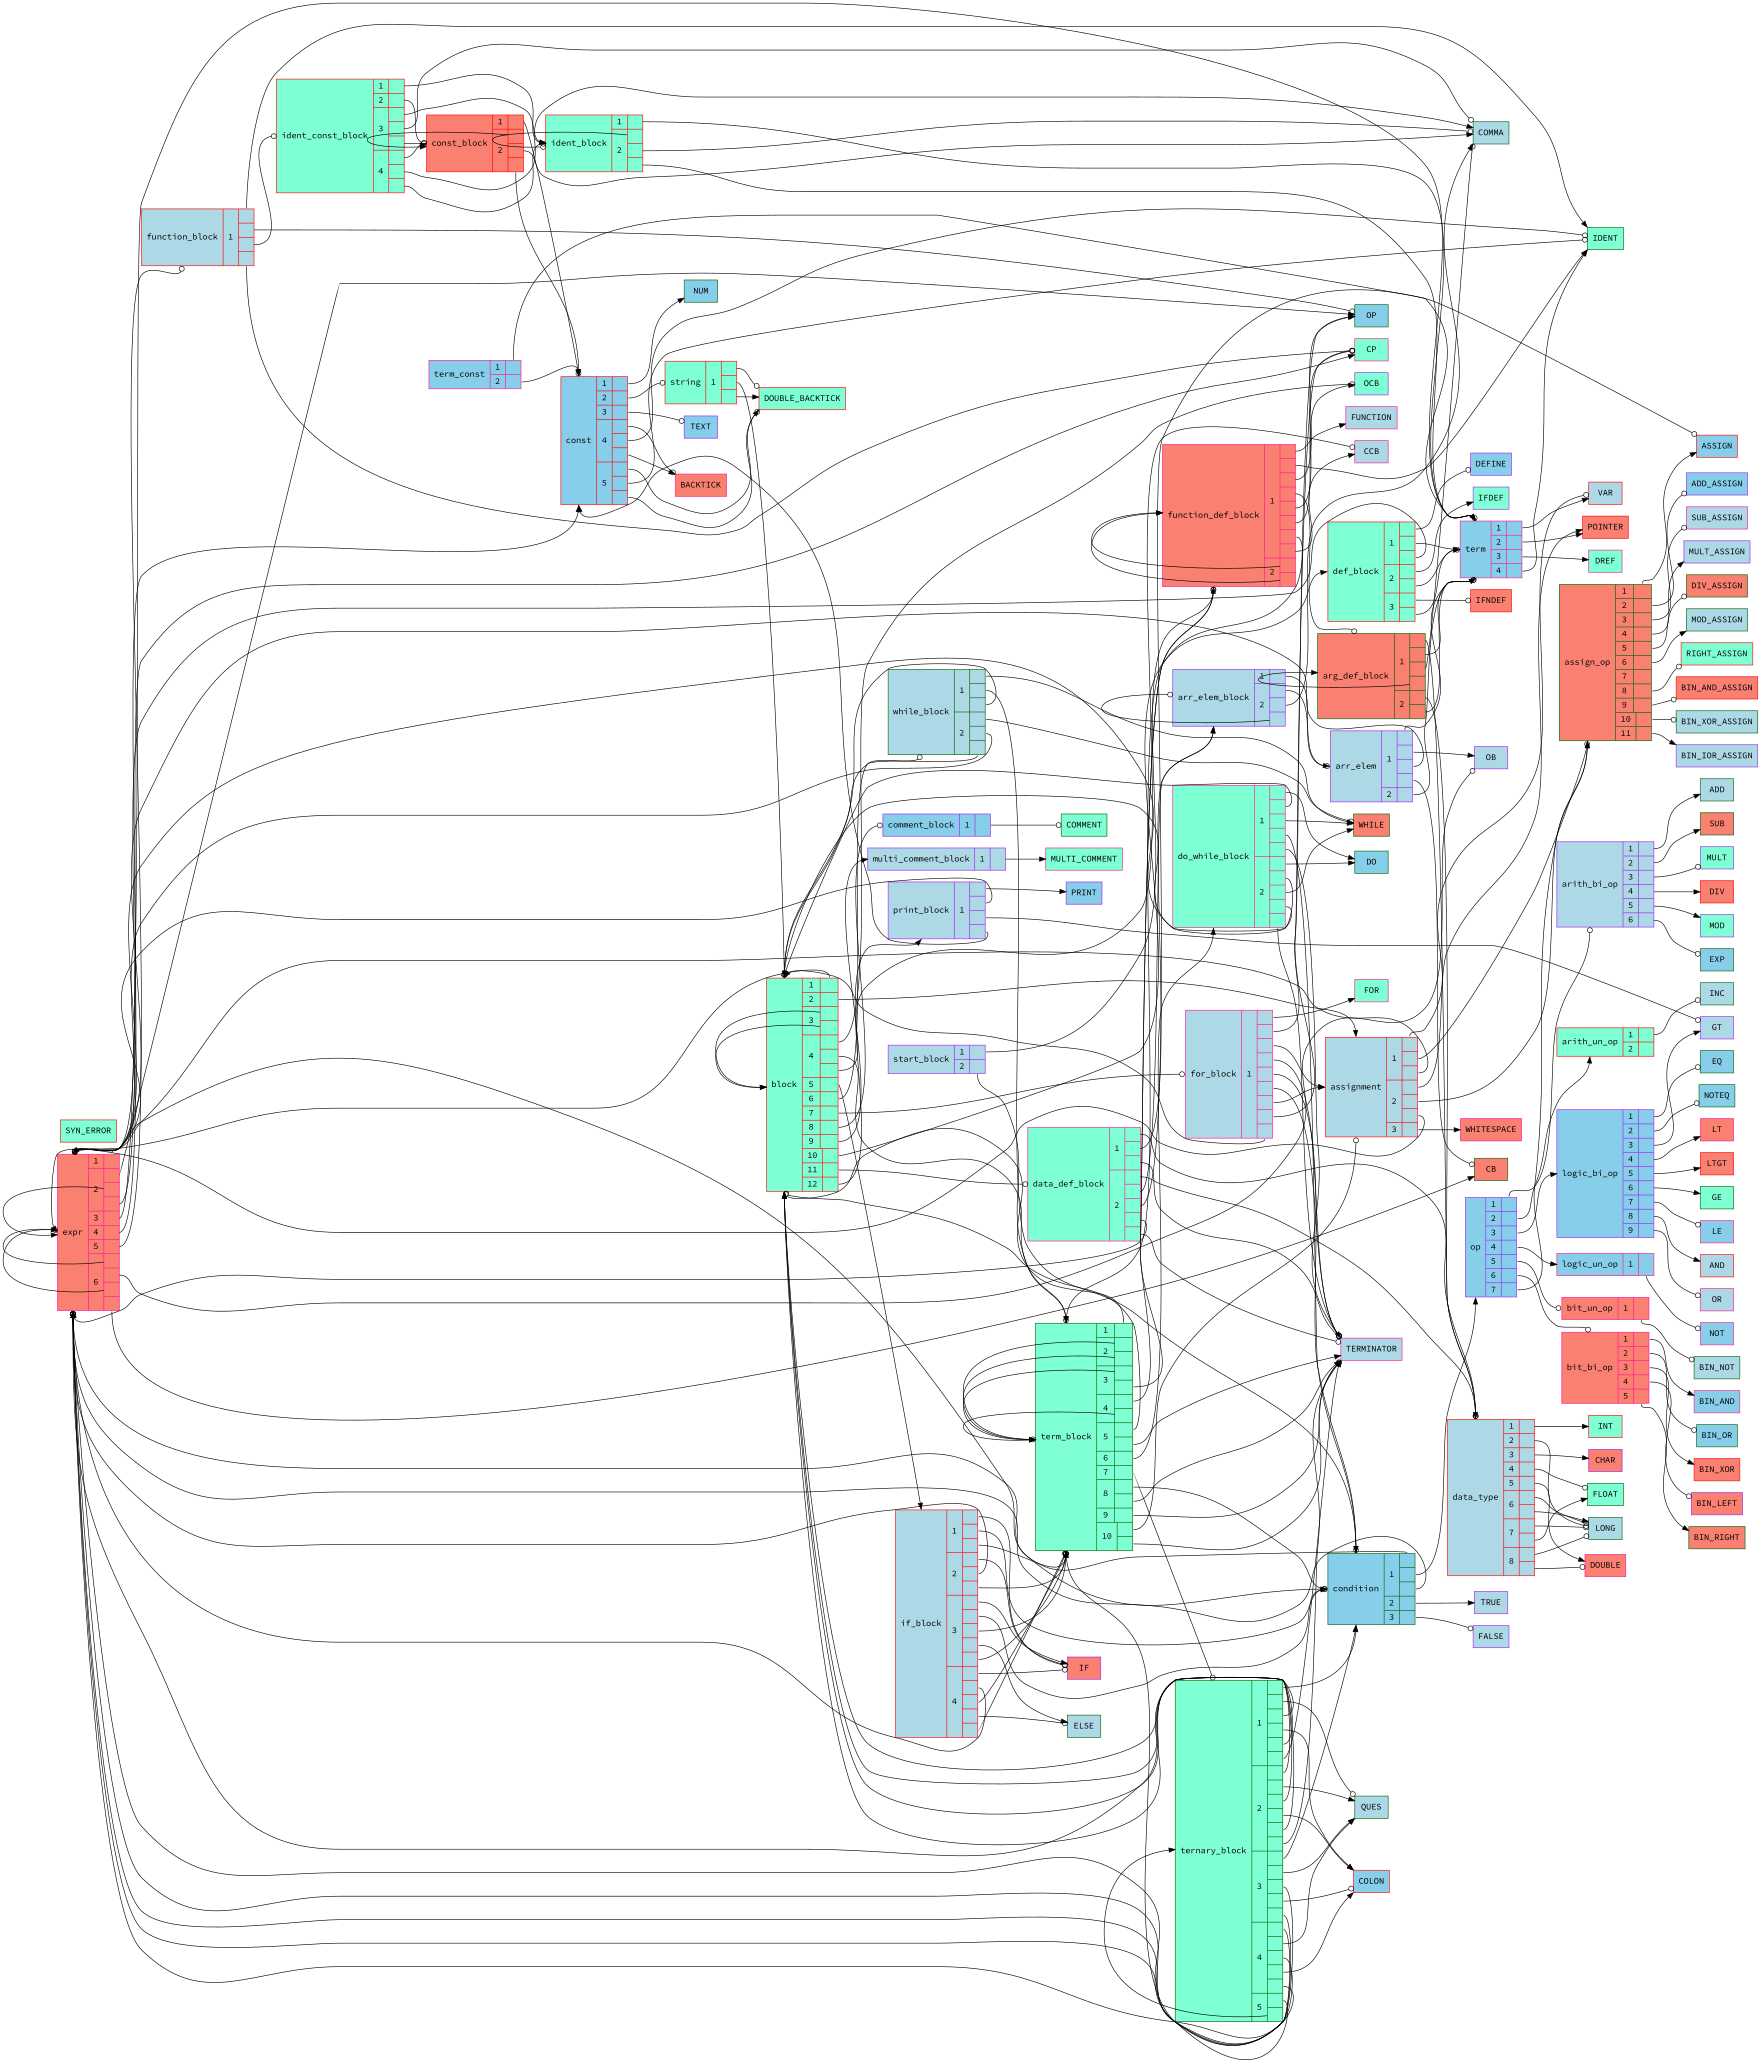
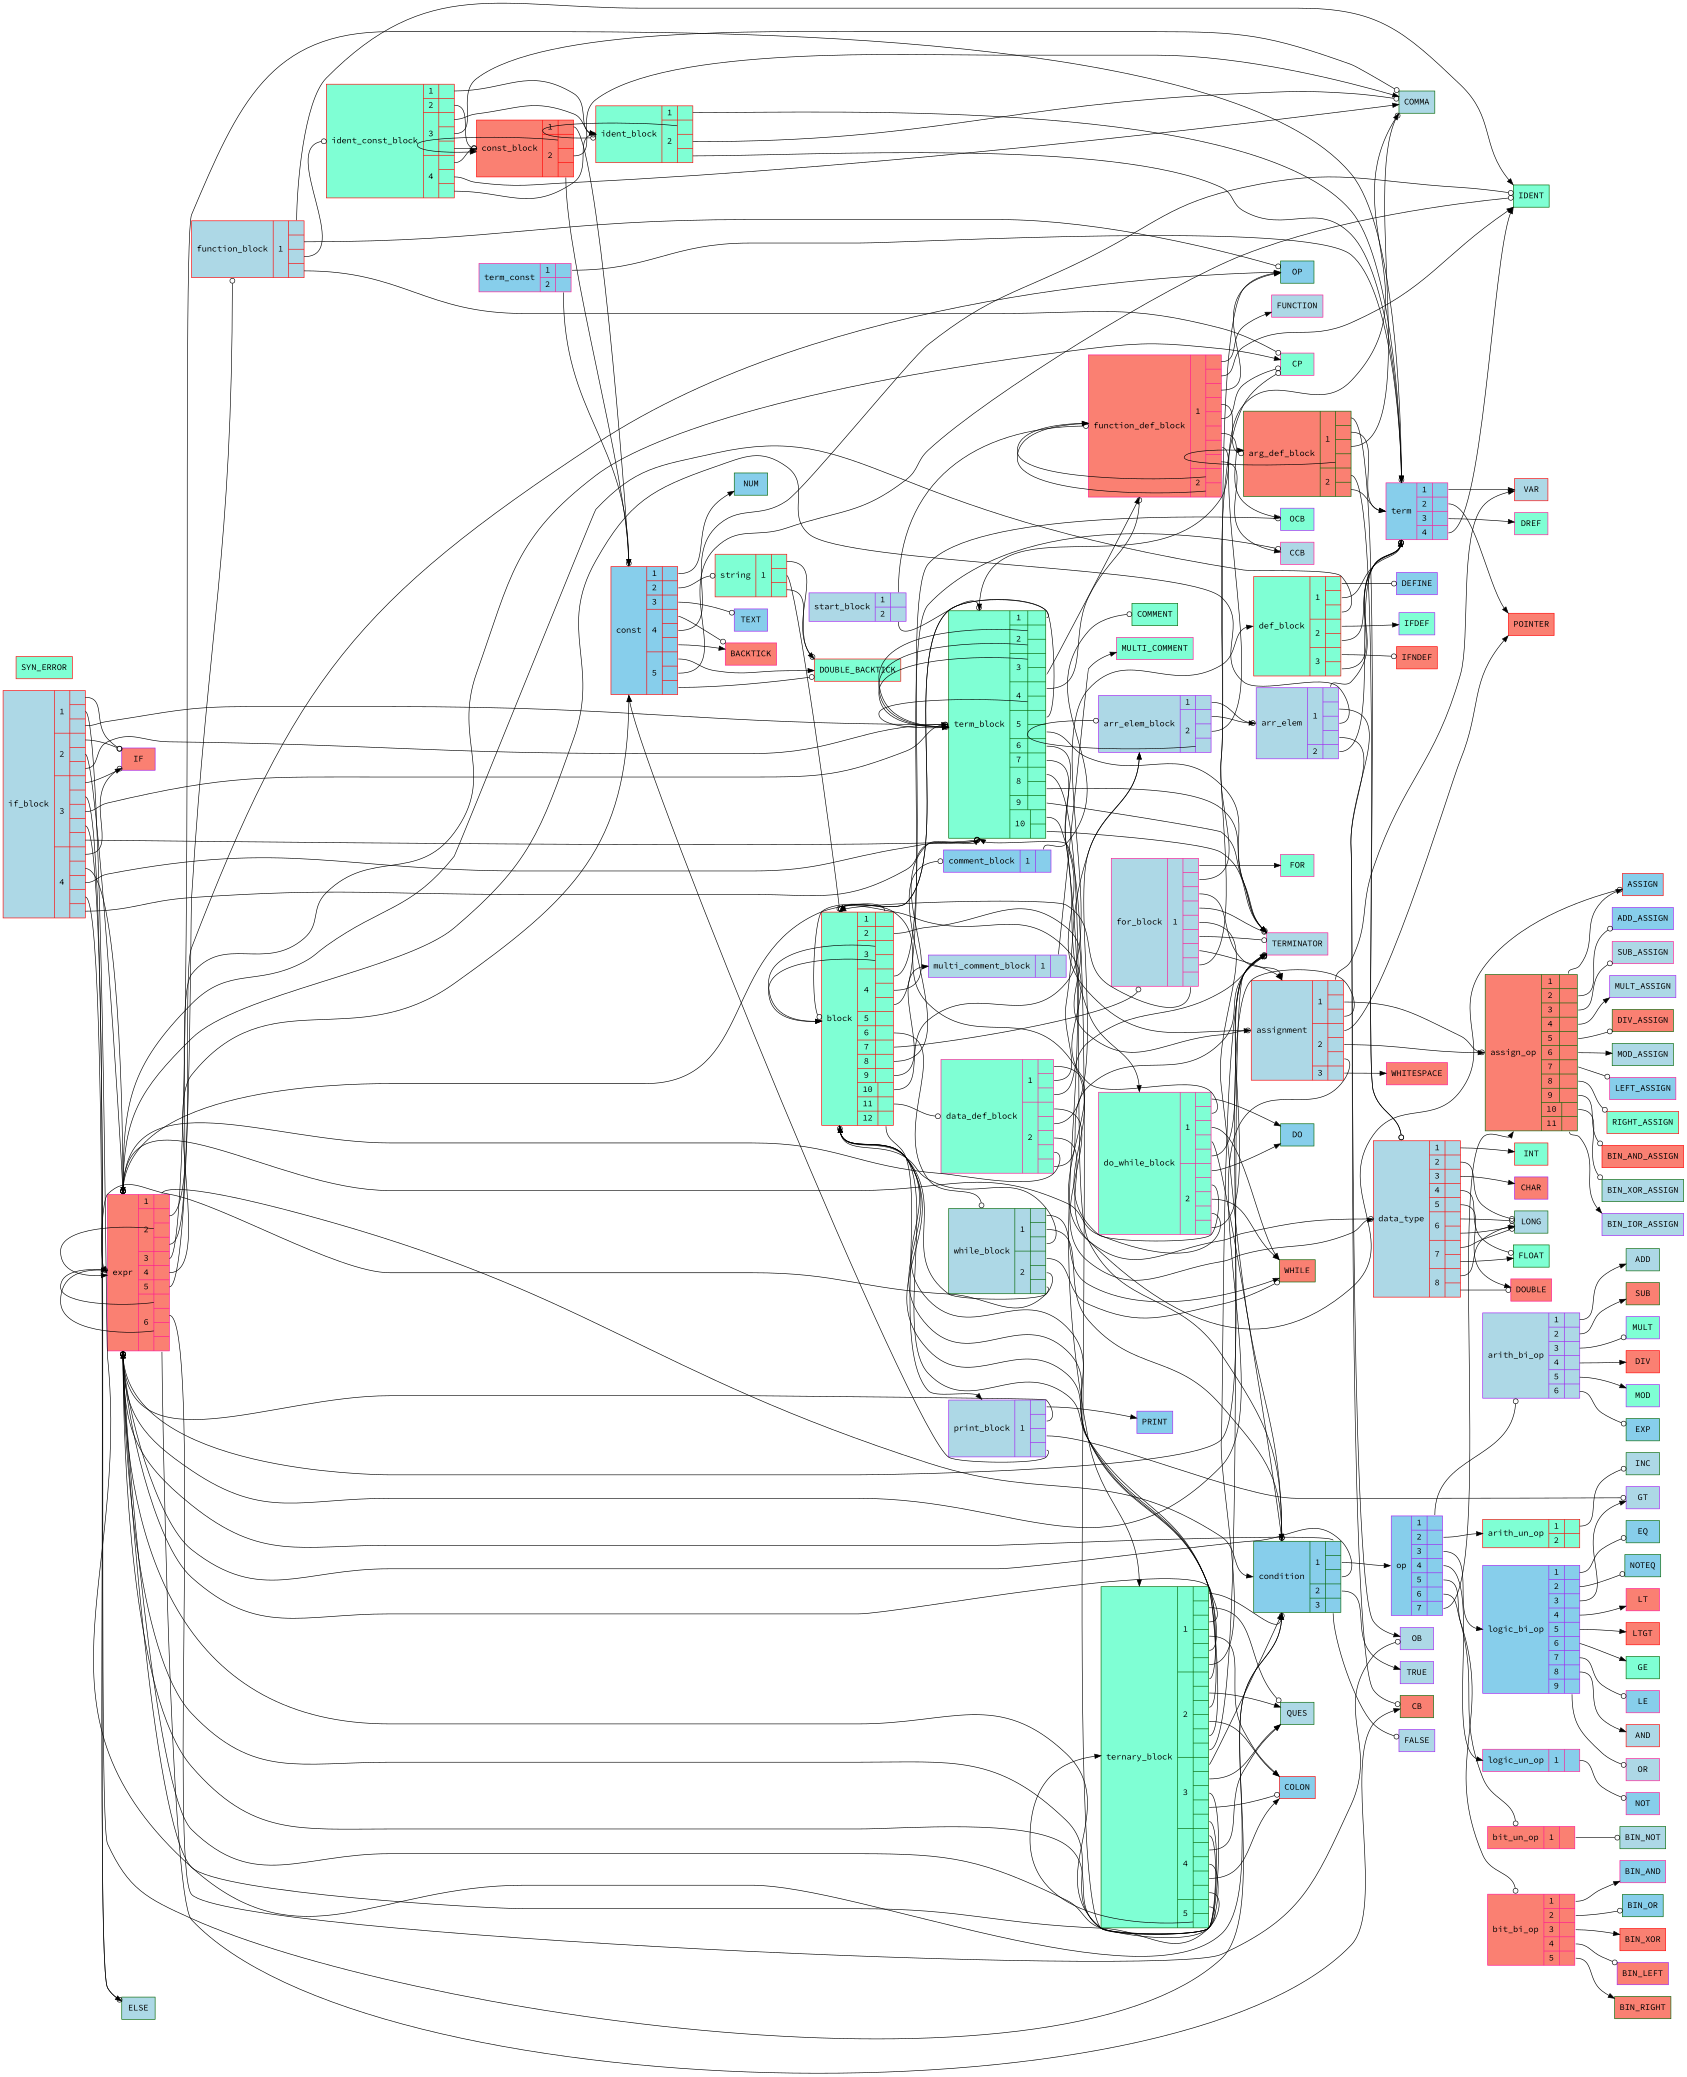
(1532, 780) -> (1437, 737)
none -> (1643, 1089)
(882, 1293) -> none
(1173, 1574) -> (1071, 1295)
